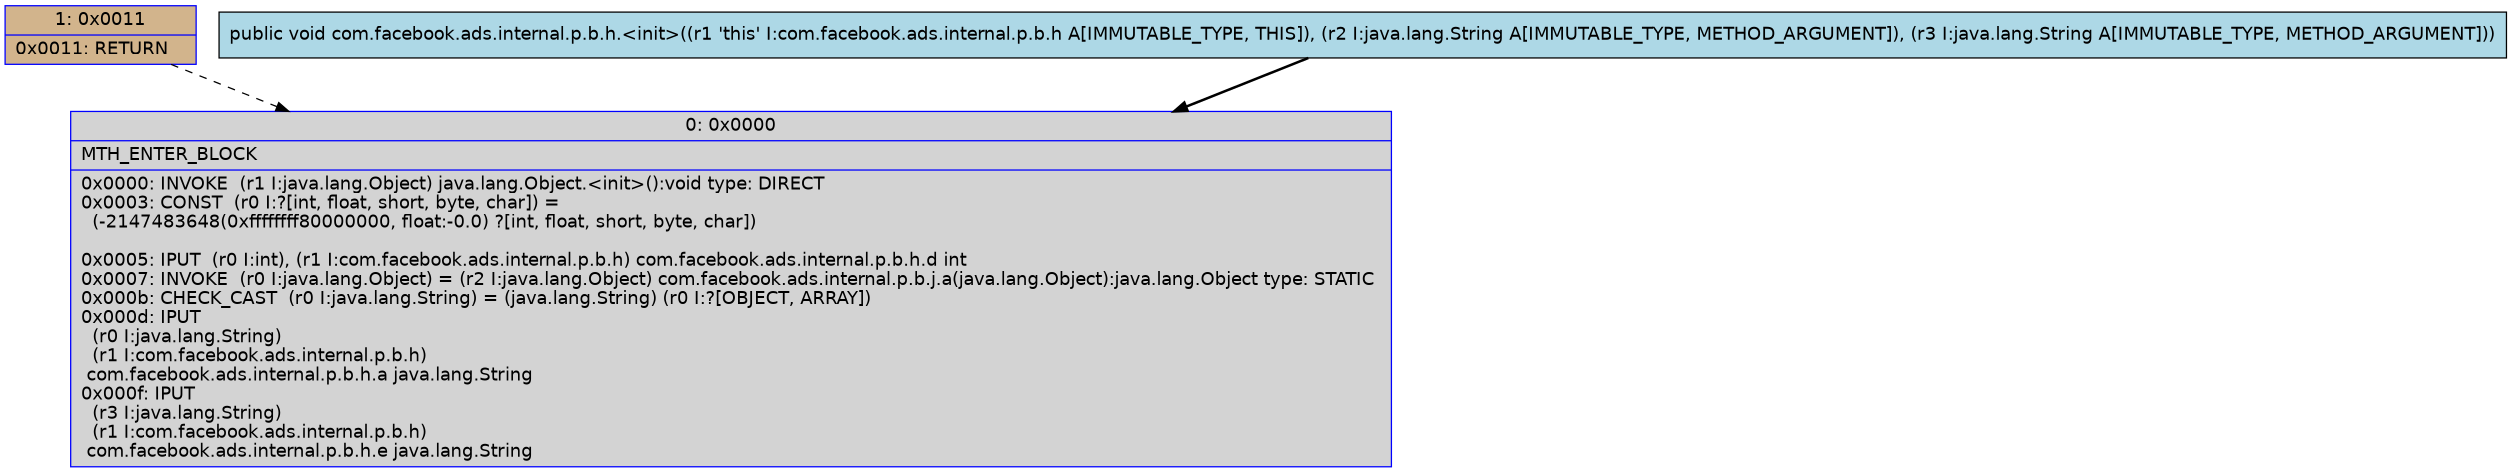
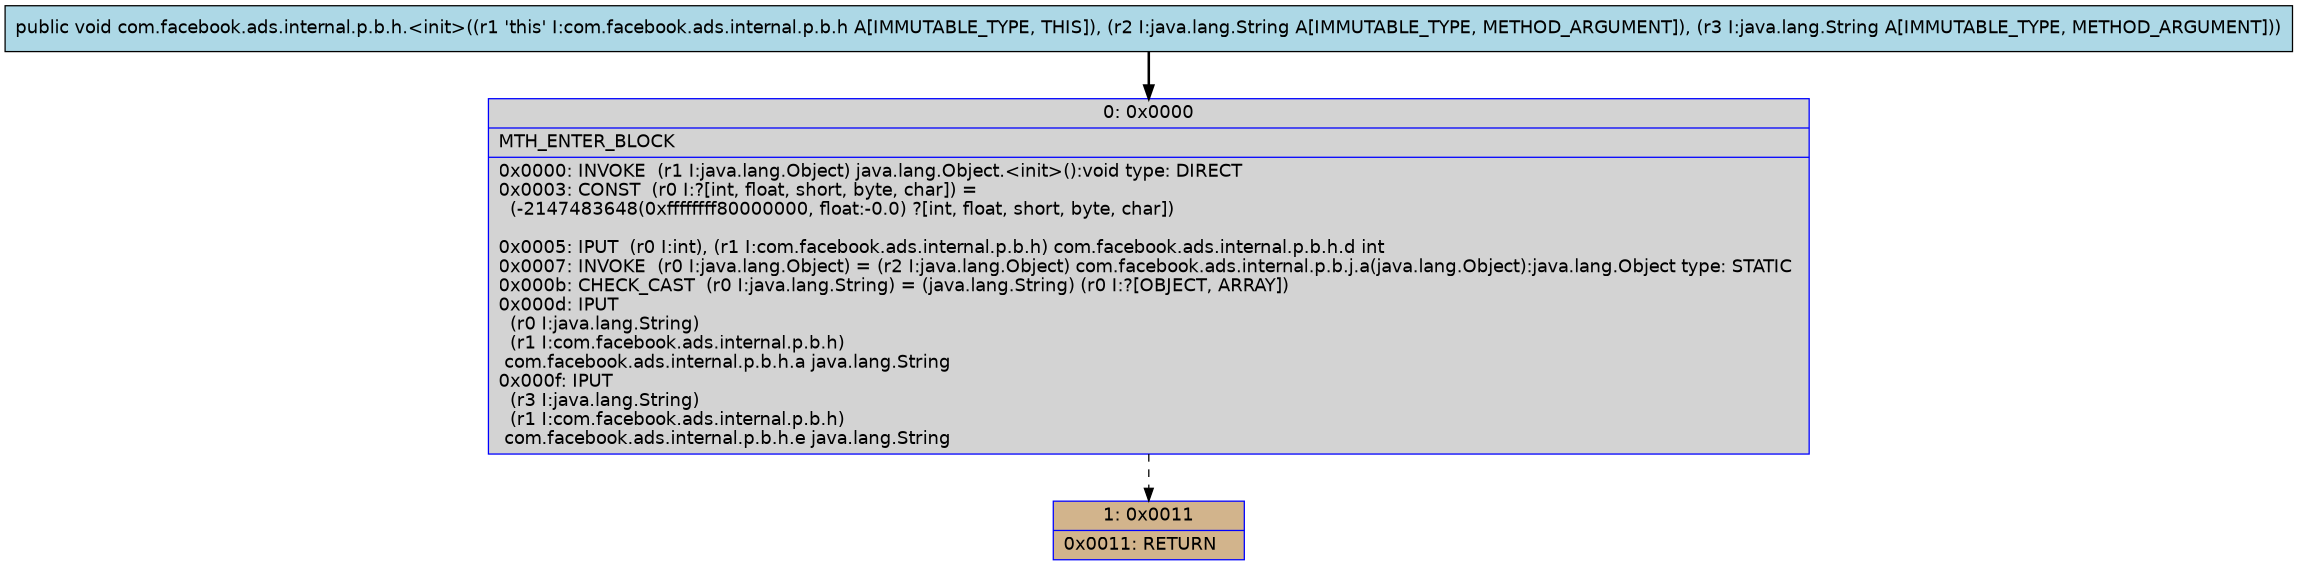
(224, 86) -> (1149, 471)
